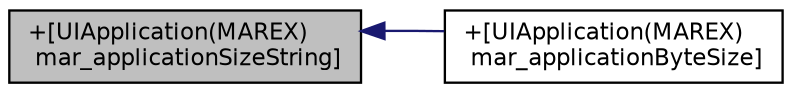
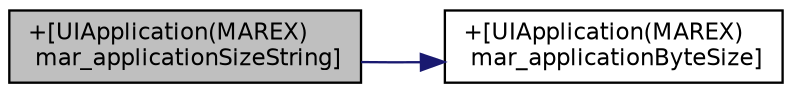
(414, 31) -> (391, 62)
